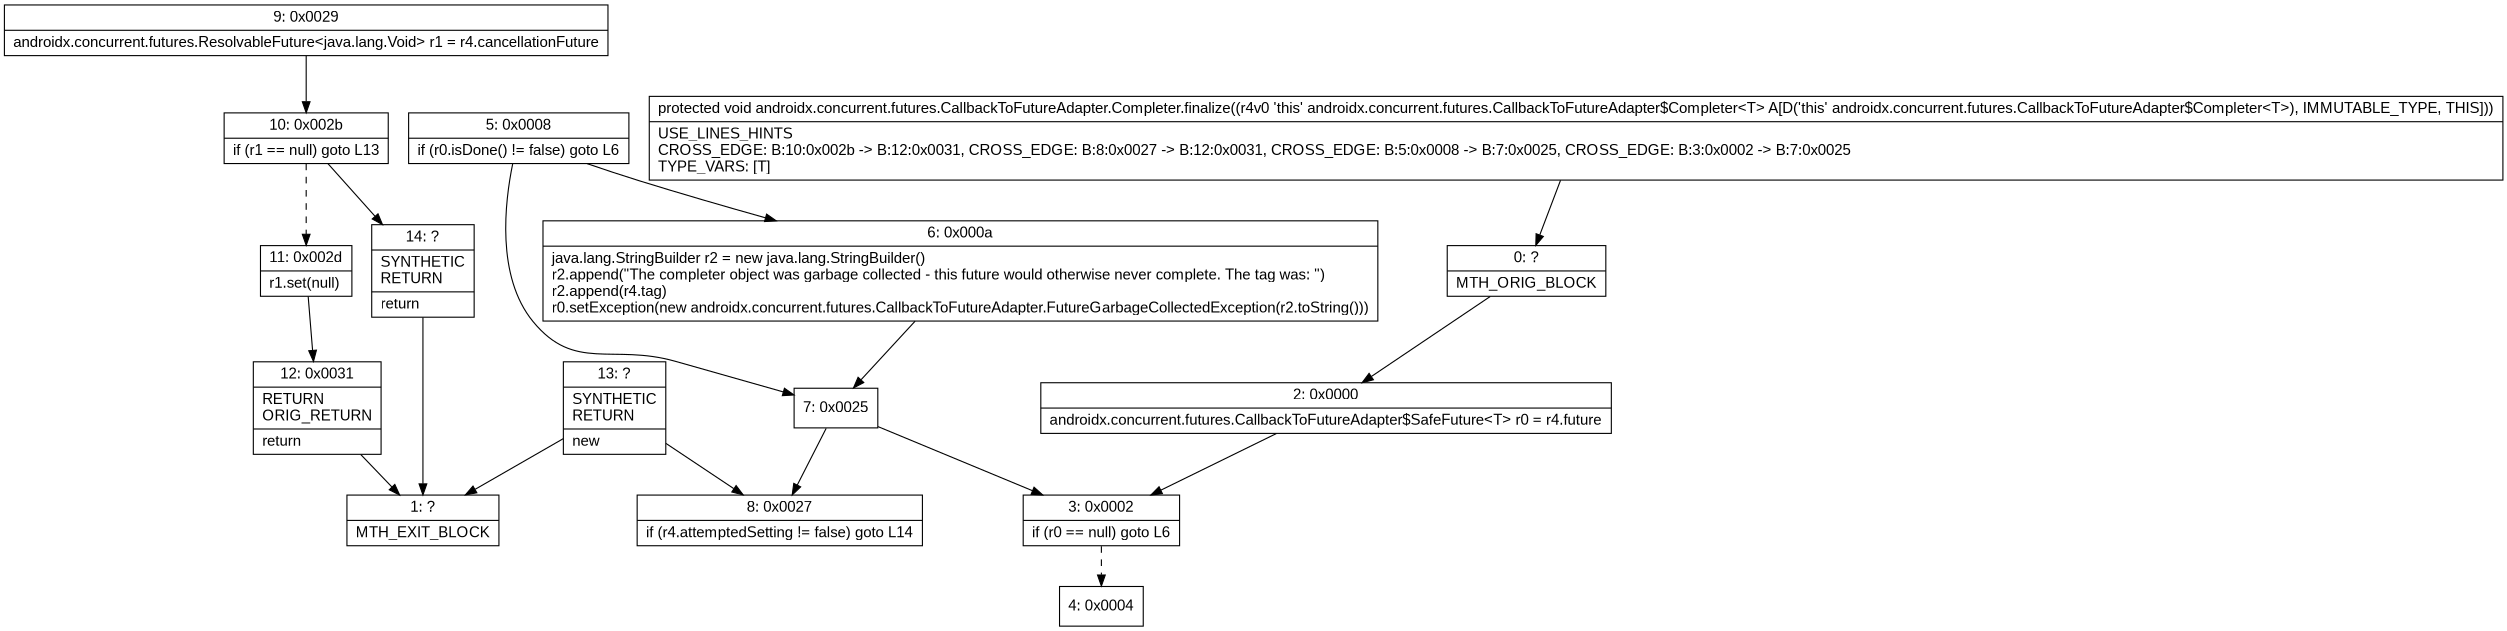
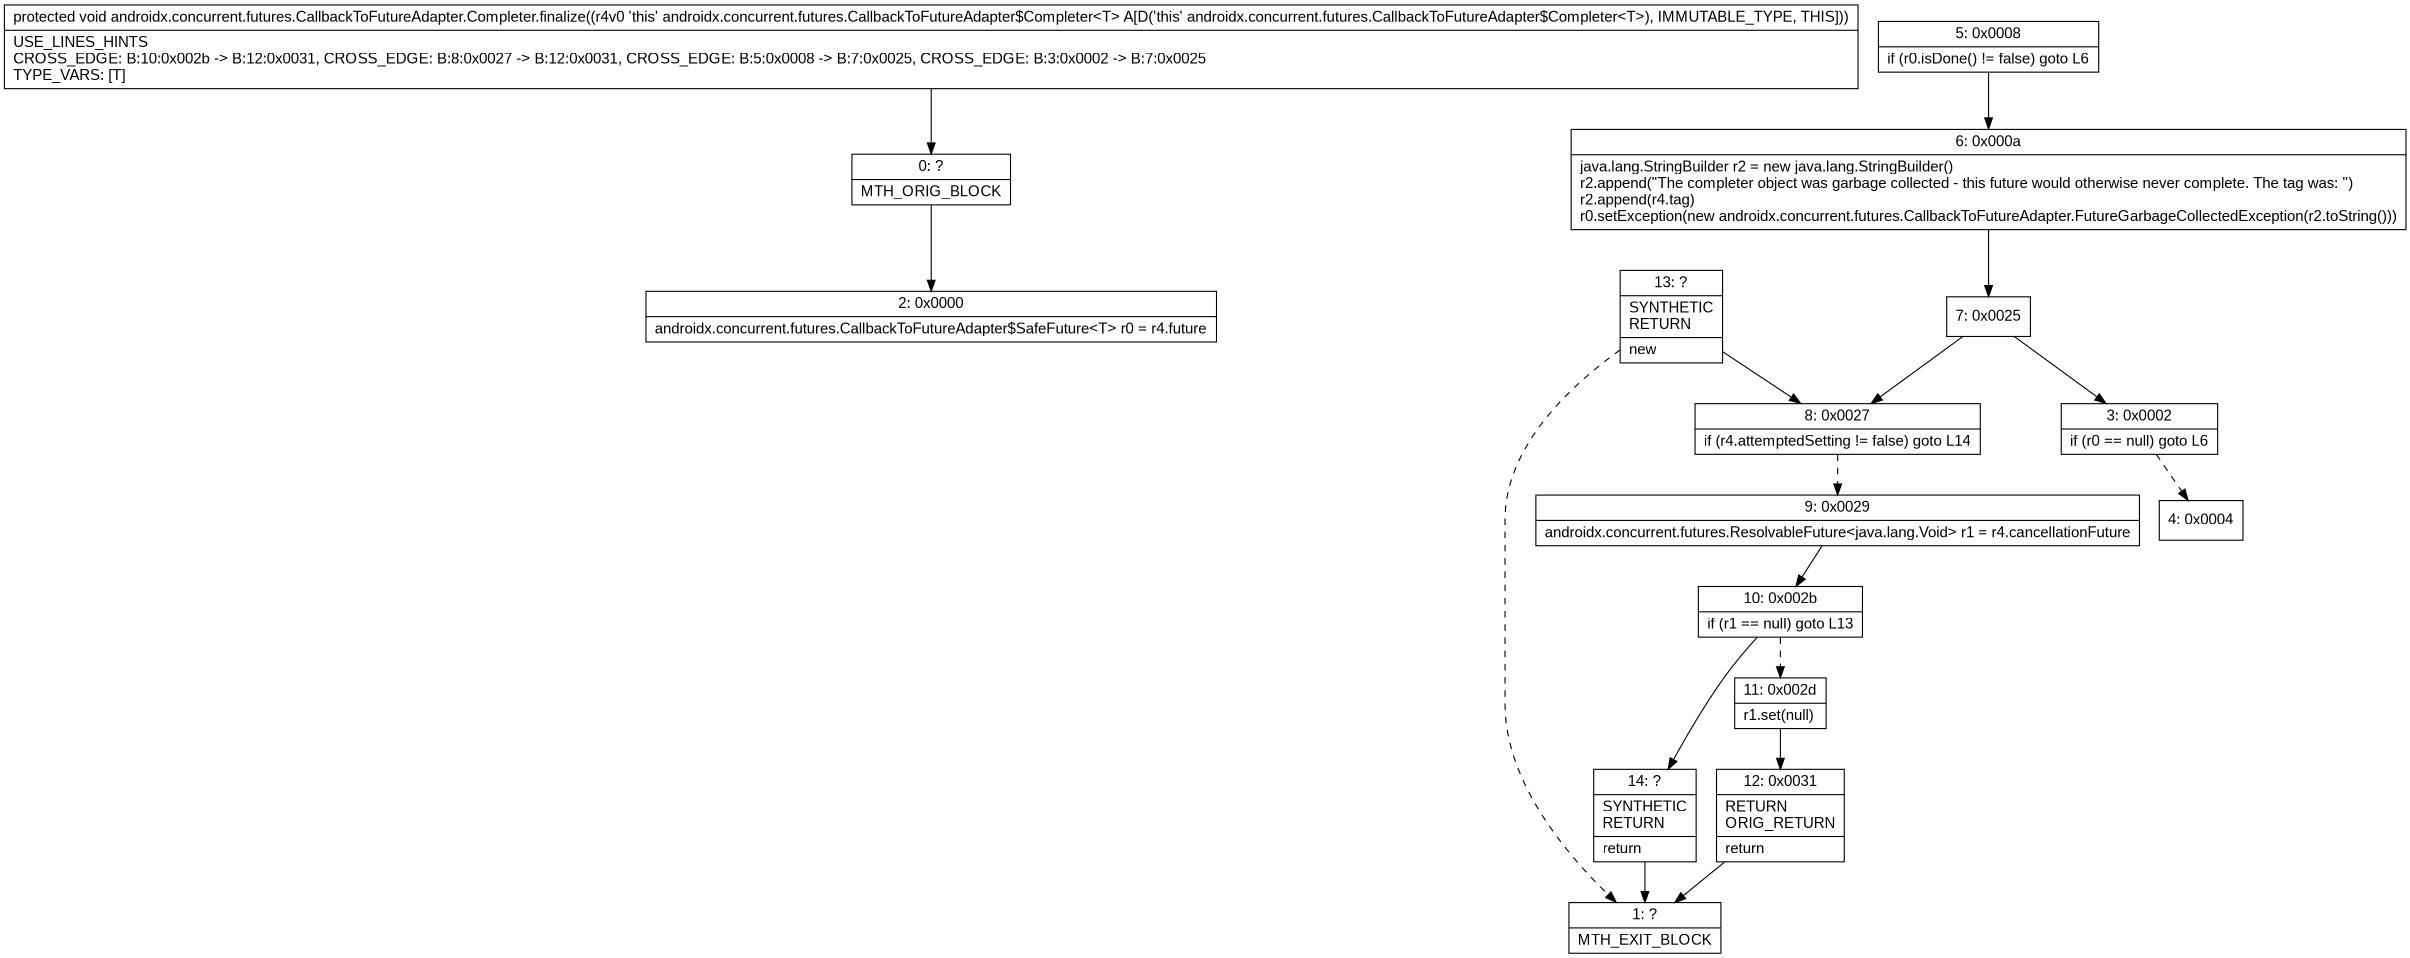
(574, 350) -> none
(1219, 462) -> none
(519, 464) -> (1505, 616)
none -> (1838, 469)
